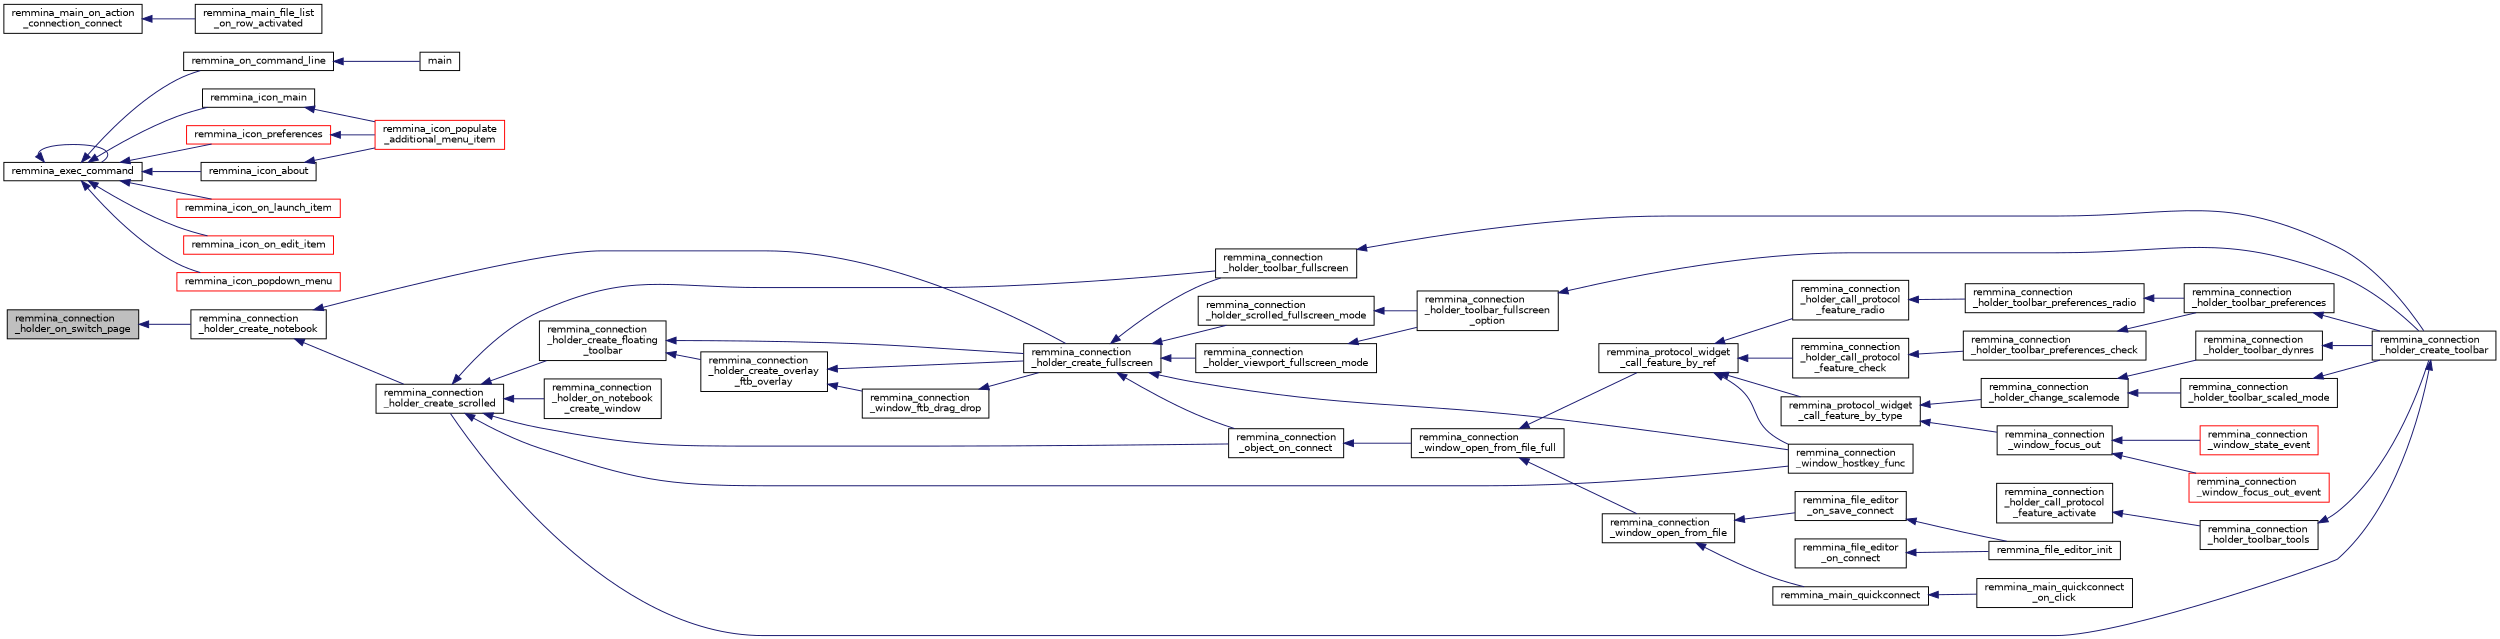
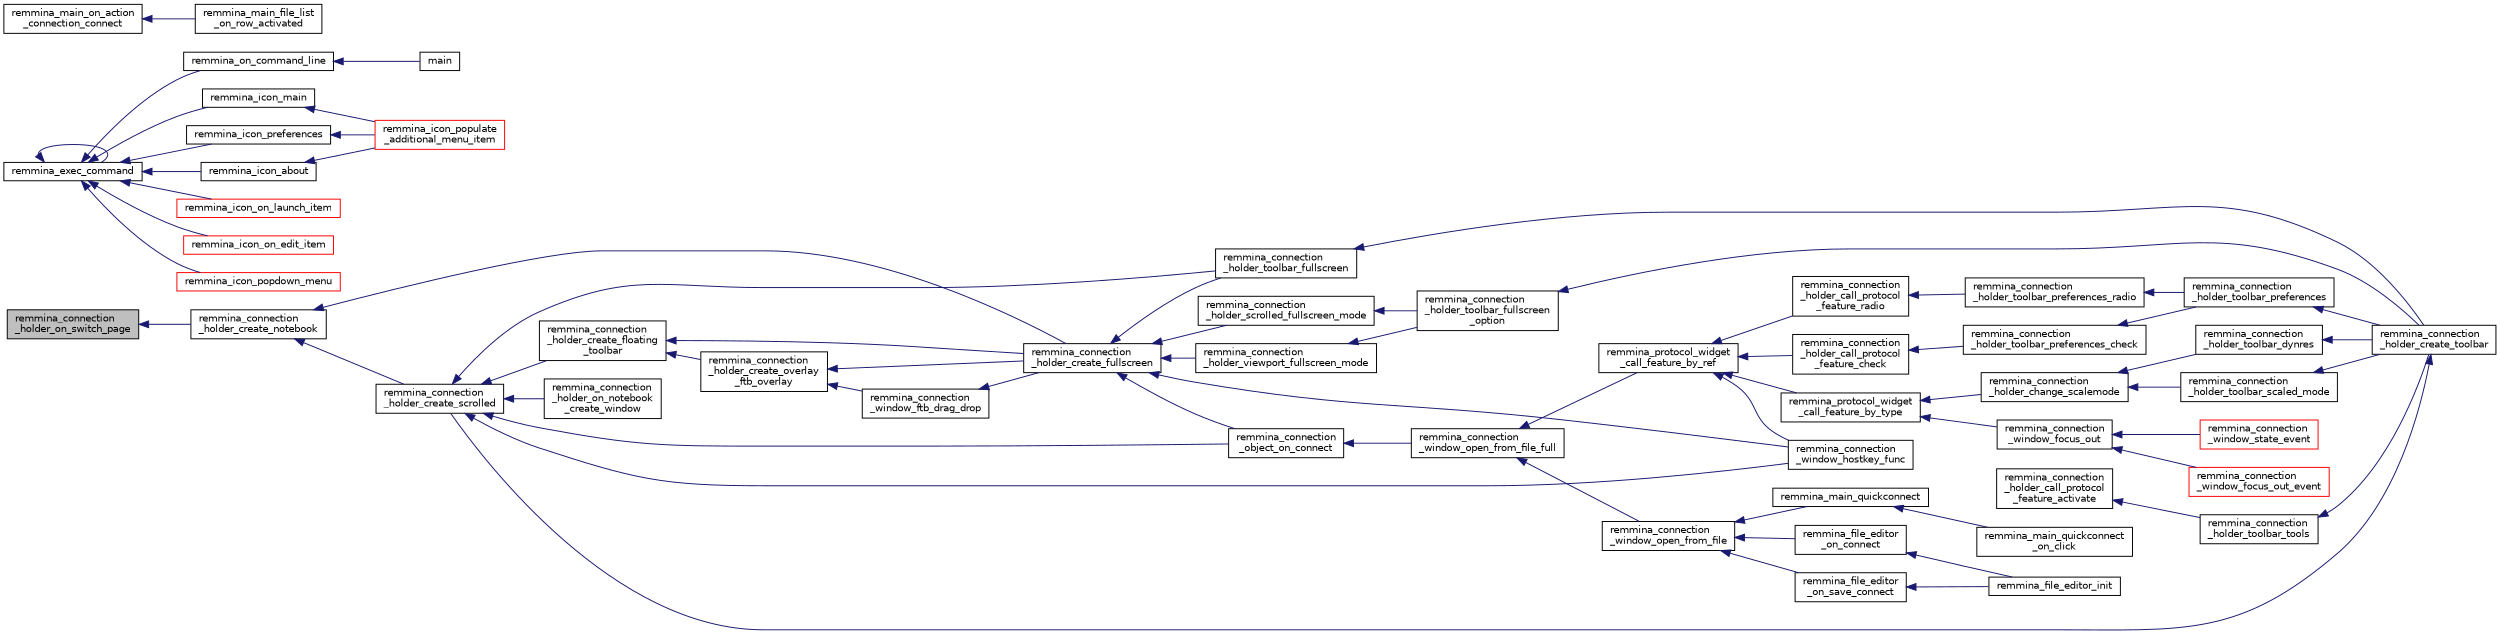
(259, 135) -> (259, 135)
none -> (1770, 538)
